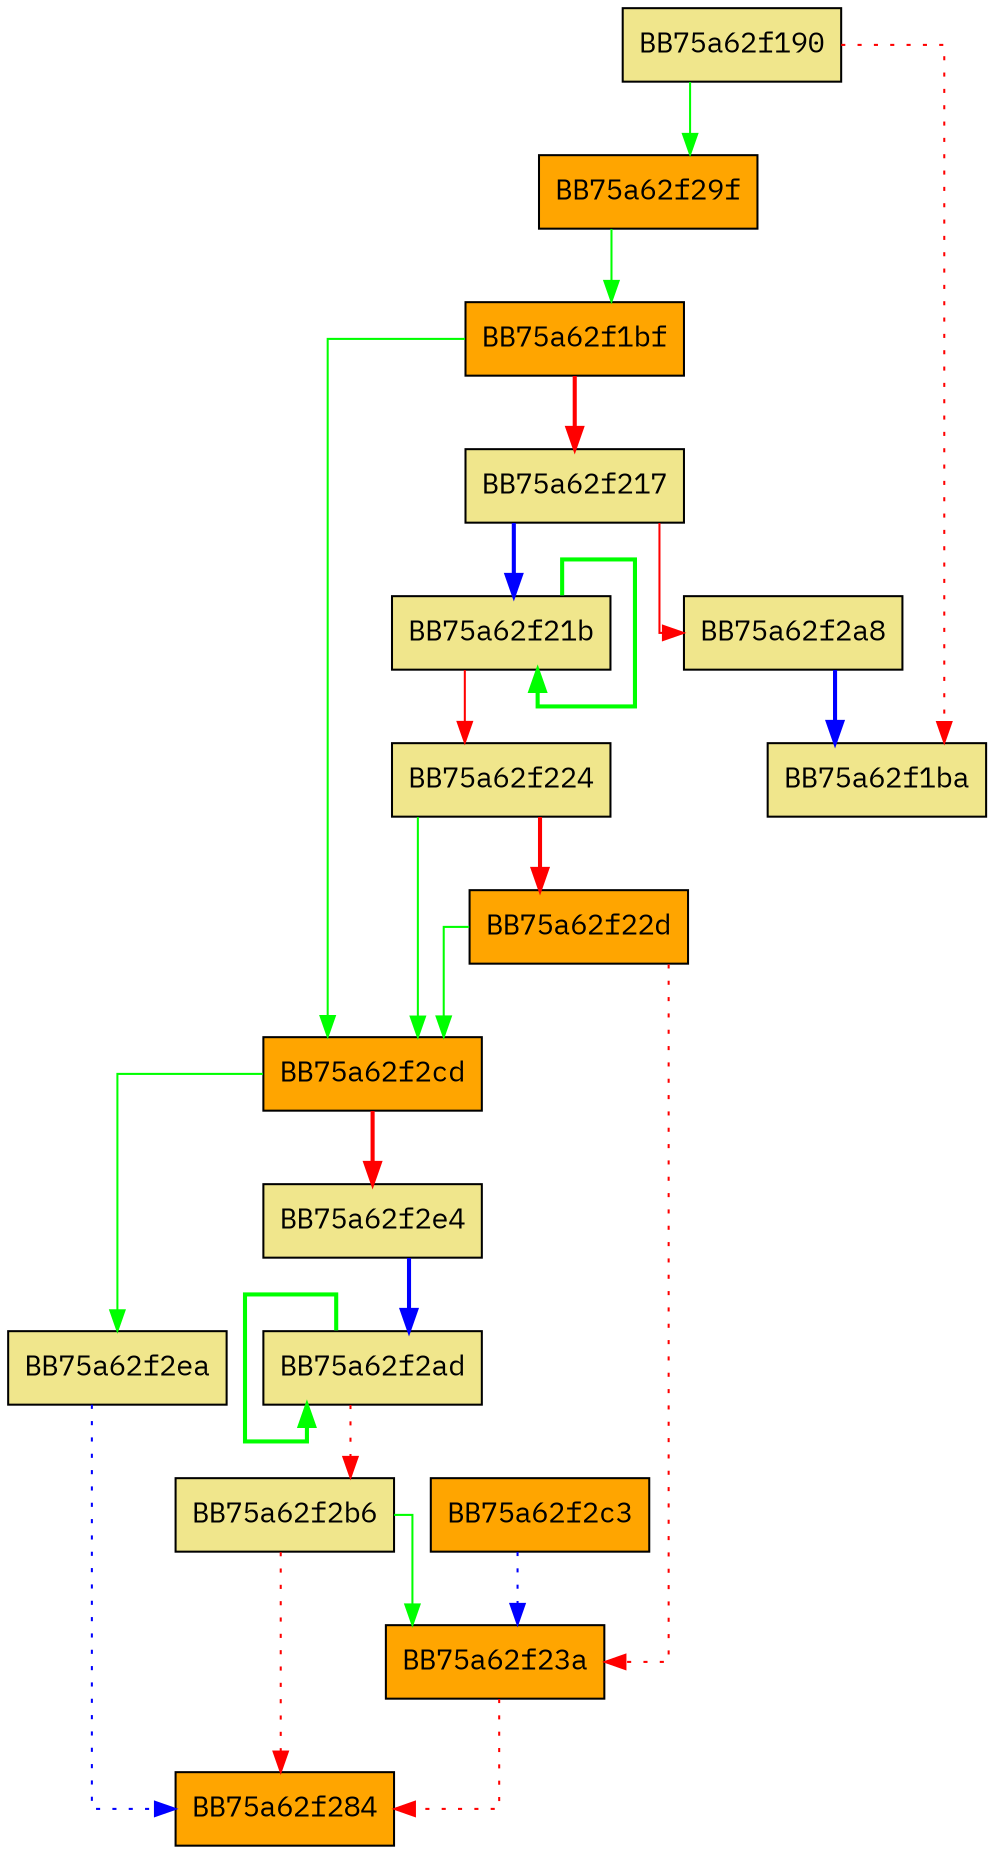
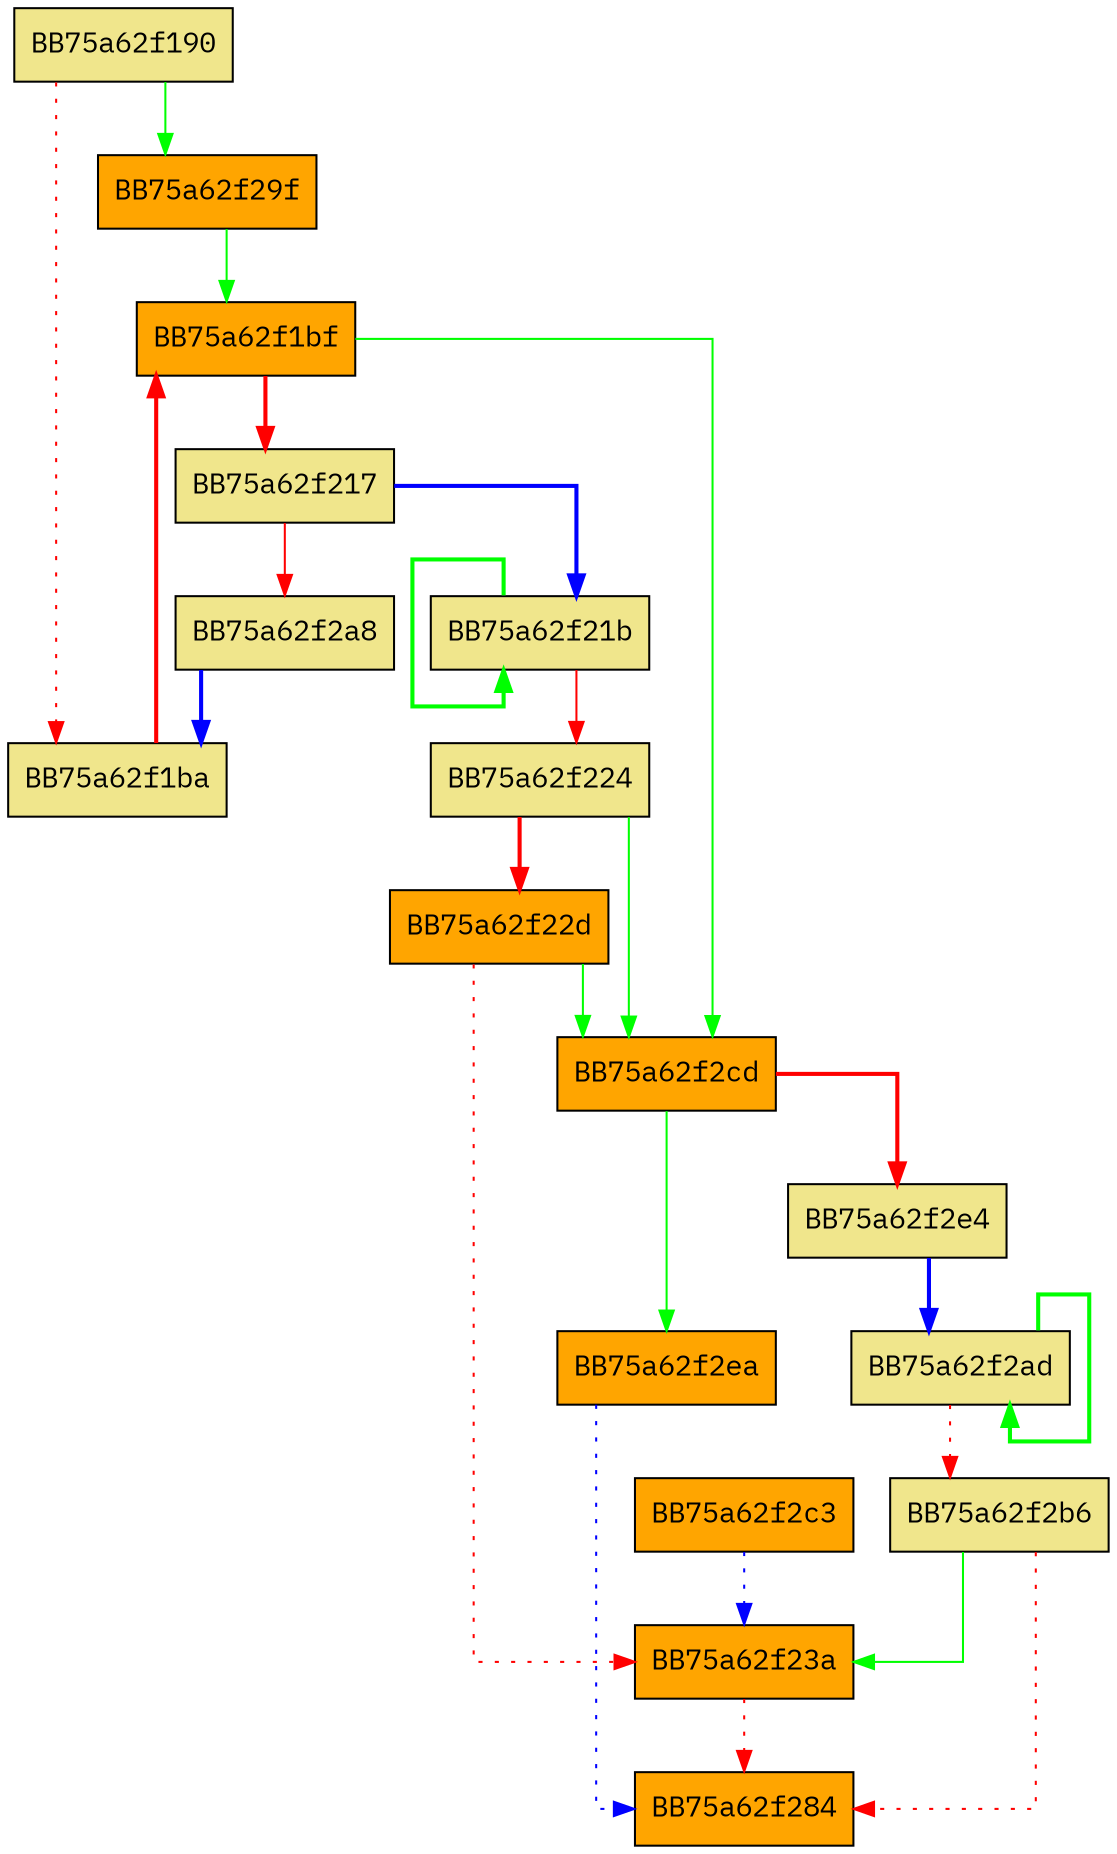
none -> (156, 570)
(117, 1368) -> (667, 1368)
